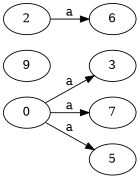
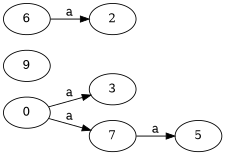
(65, 19) -> (65, 19)
(66, 134) -> (151, 136)
